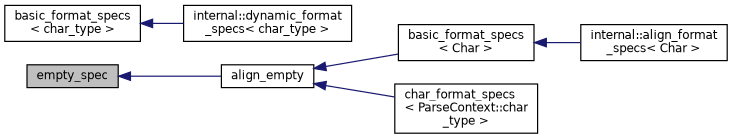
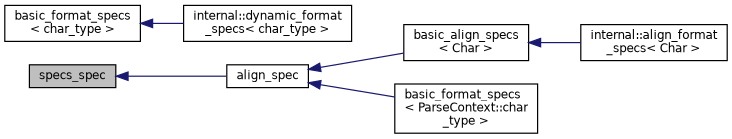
(466, 43) -> (466, 43)
(73, 76) -> (73, 76)
(268, 76) -> (268, 76)
(466, 109) -> (466, 109)
